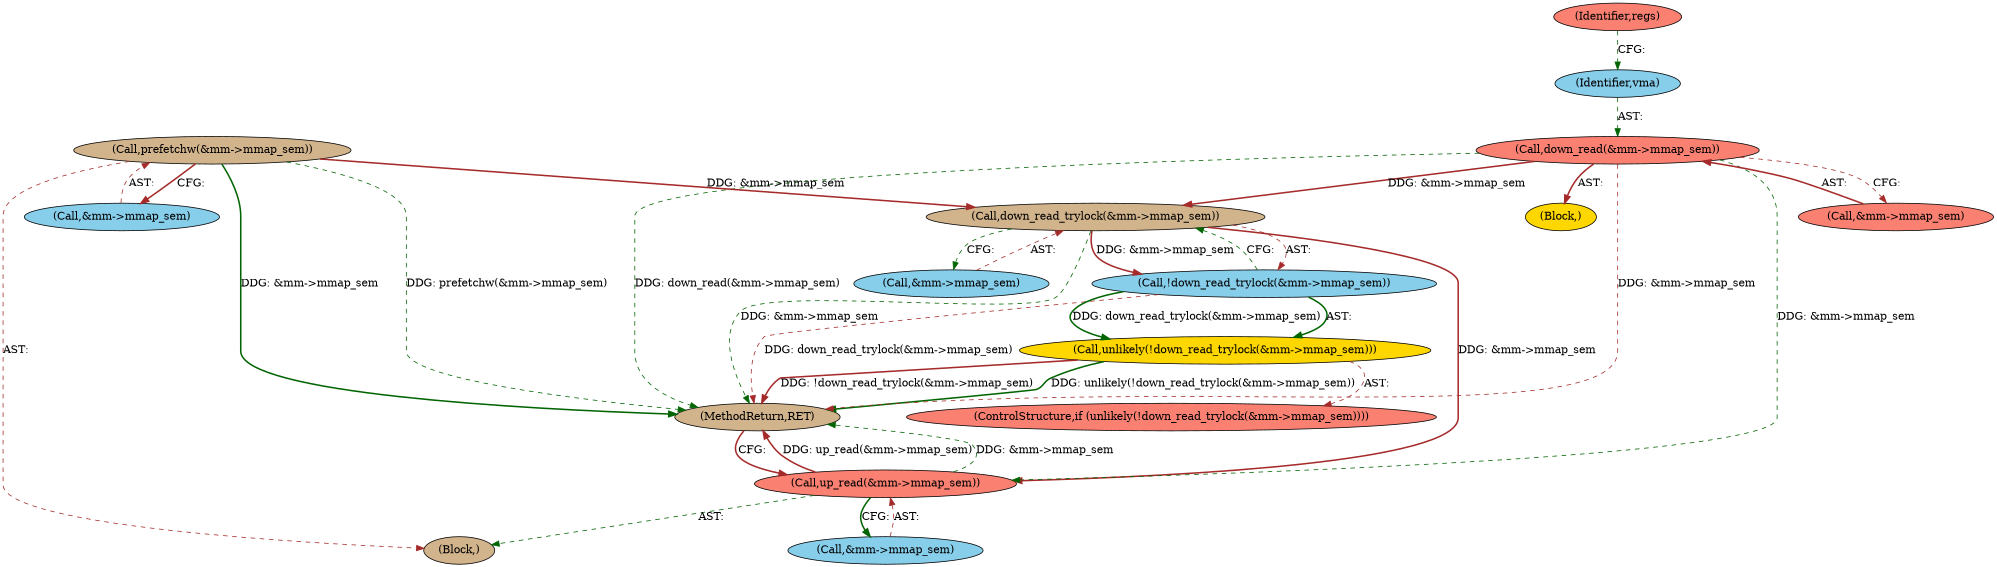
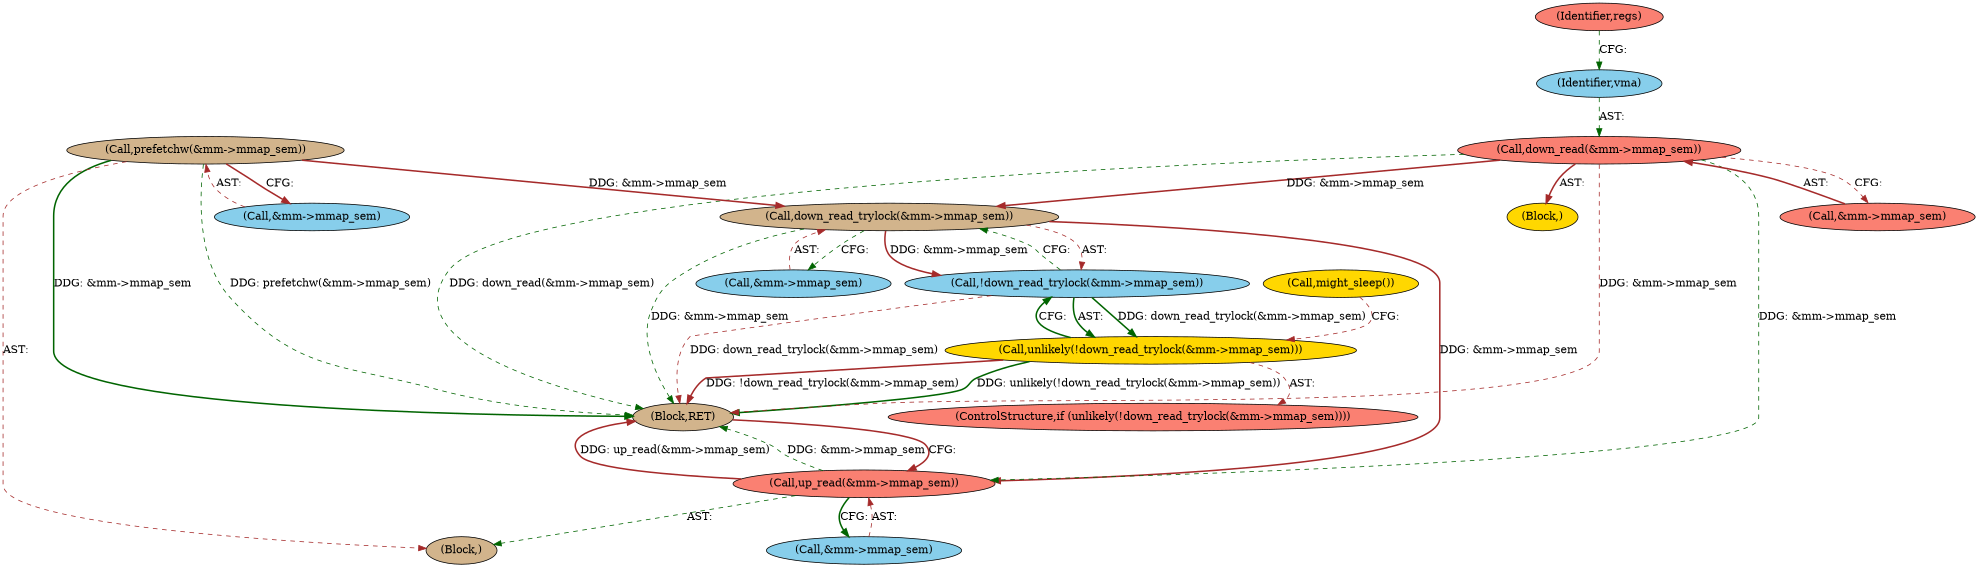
none -> (1341, 284)
none -> (1043, 326)
(757, 417) -> (683, 417)
